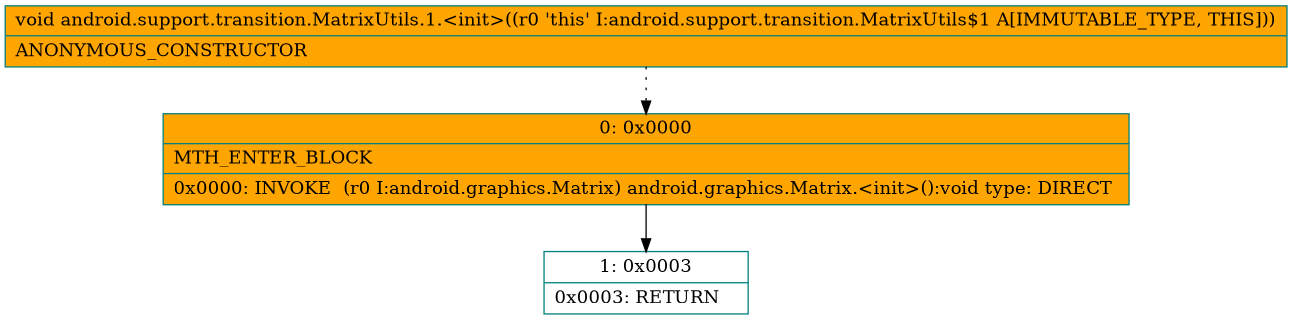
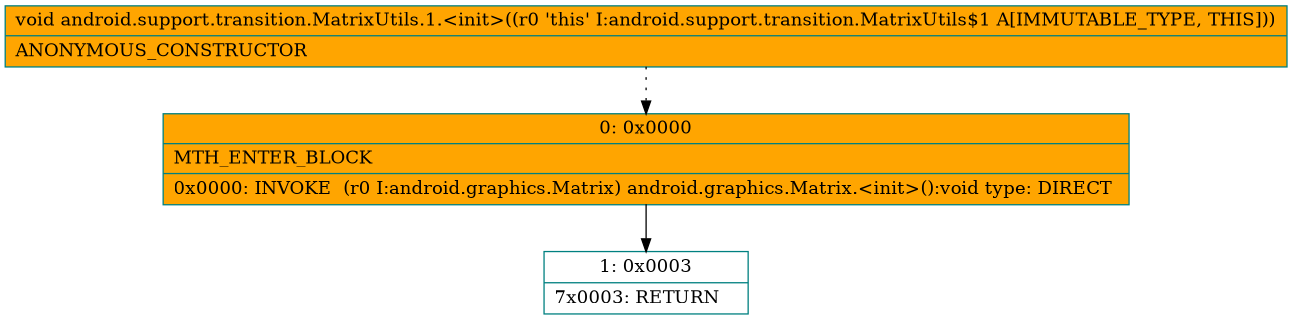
(646, 298) -> (646, 298)
